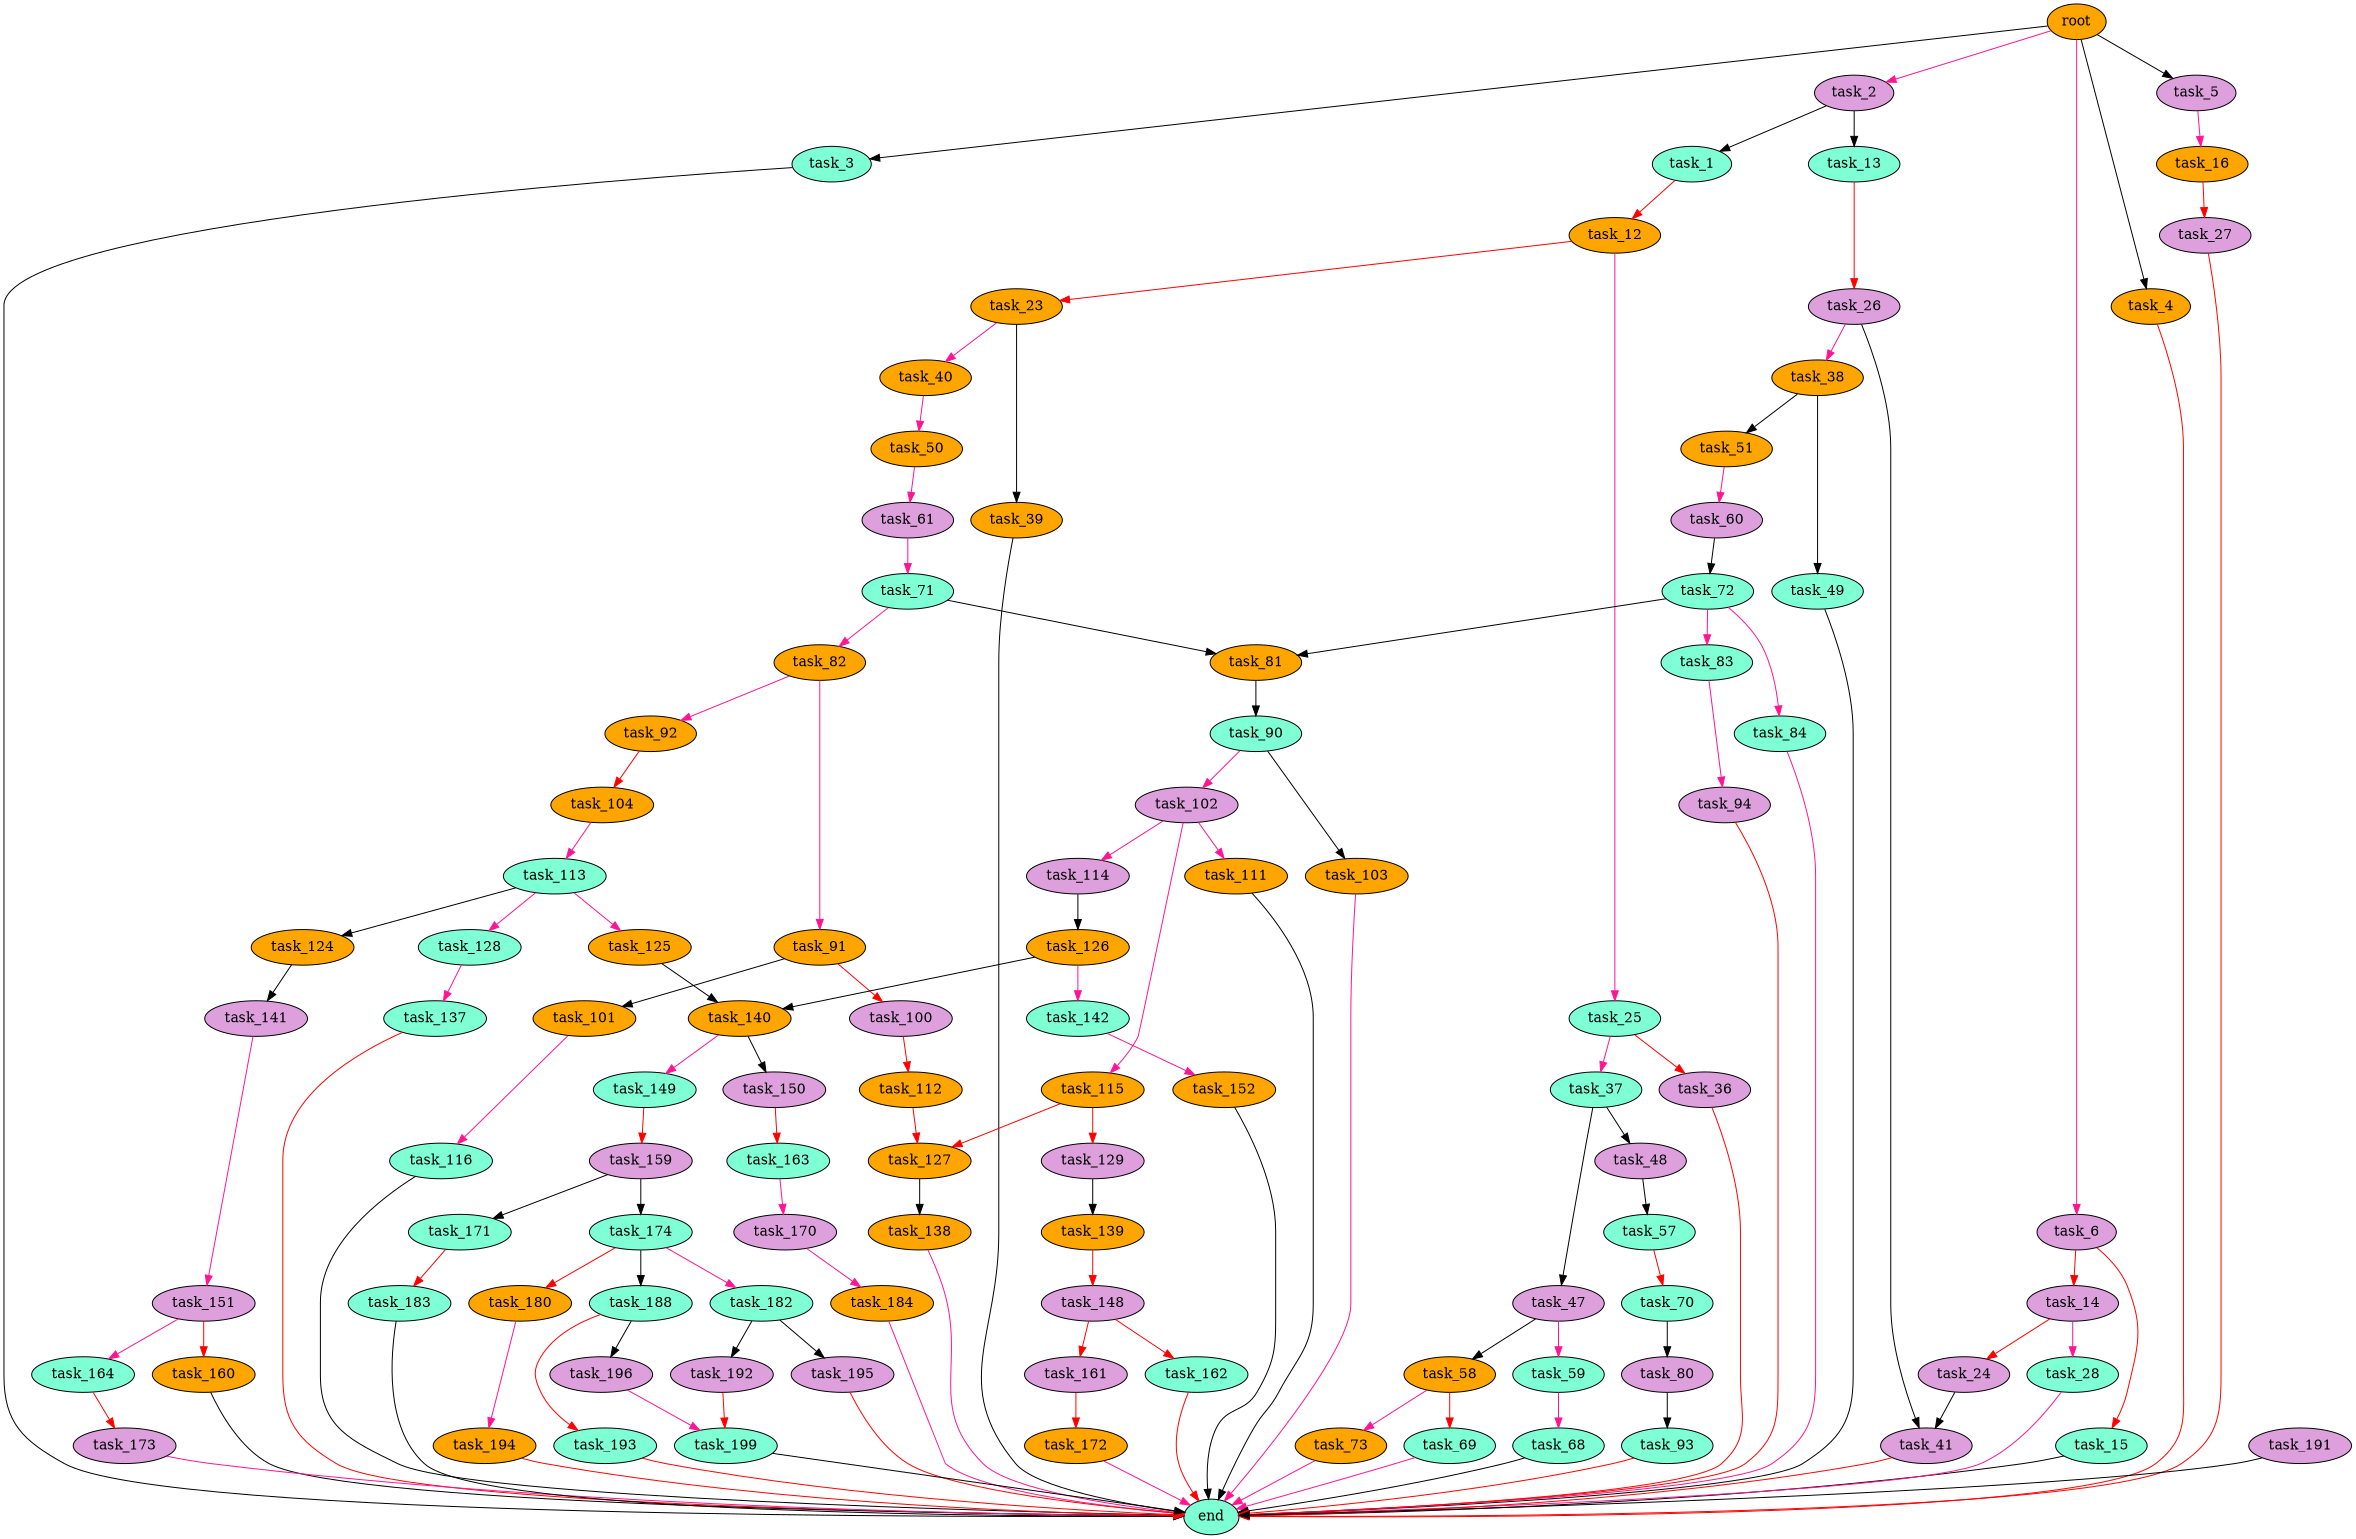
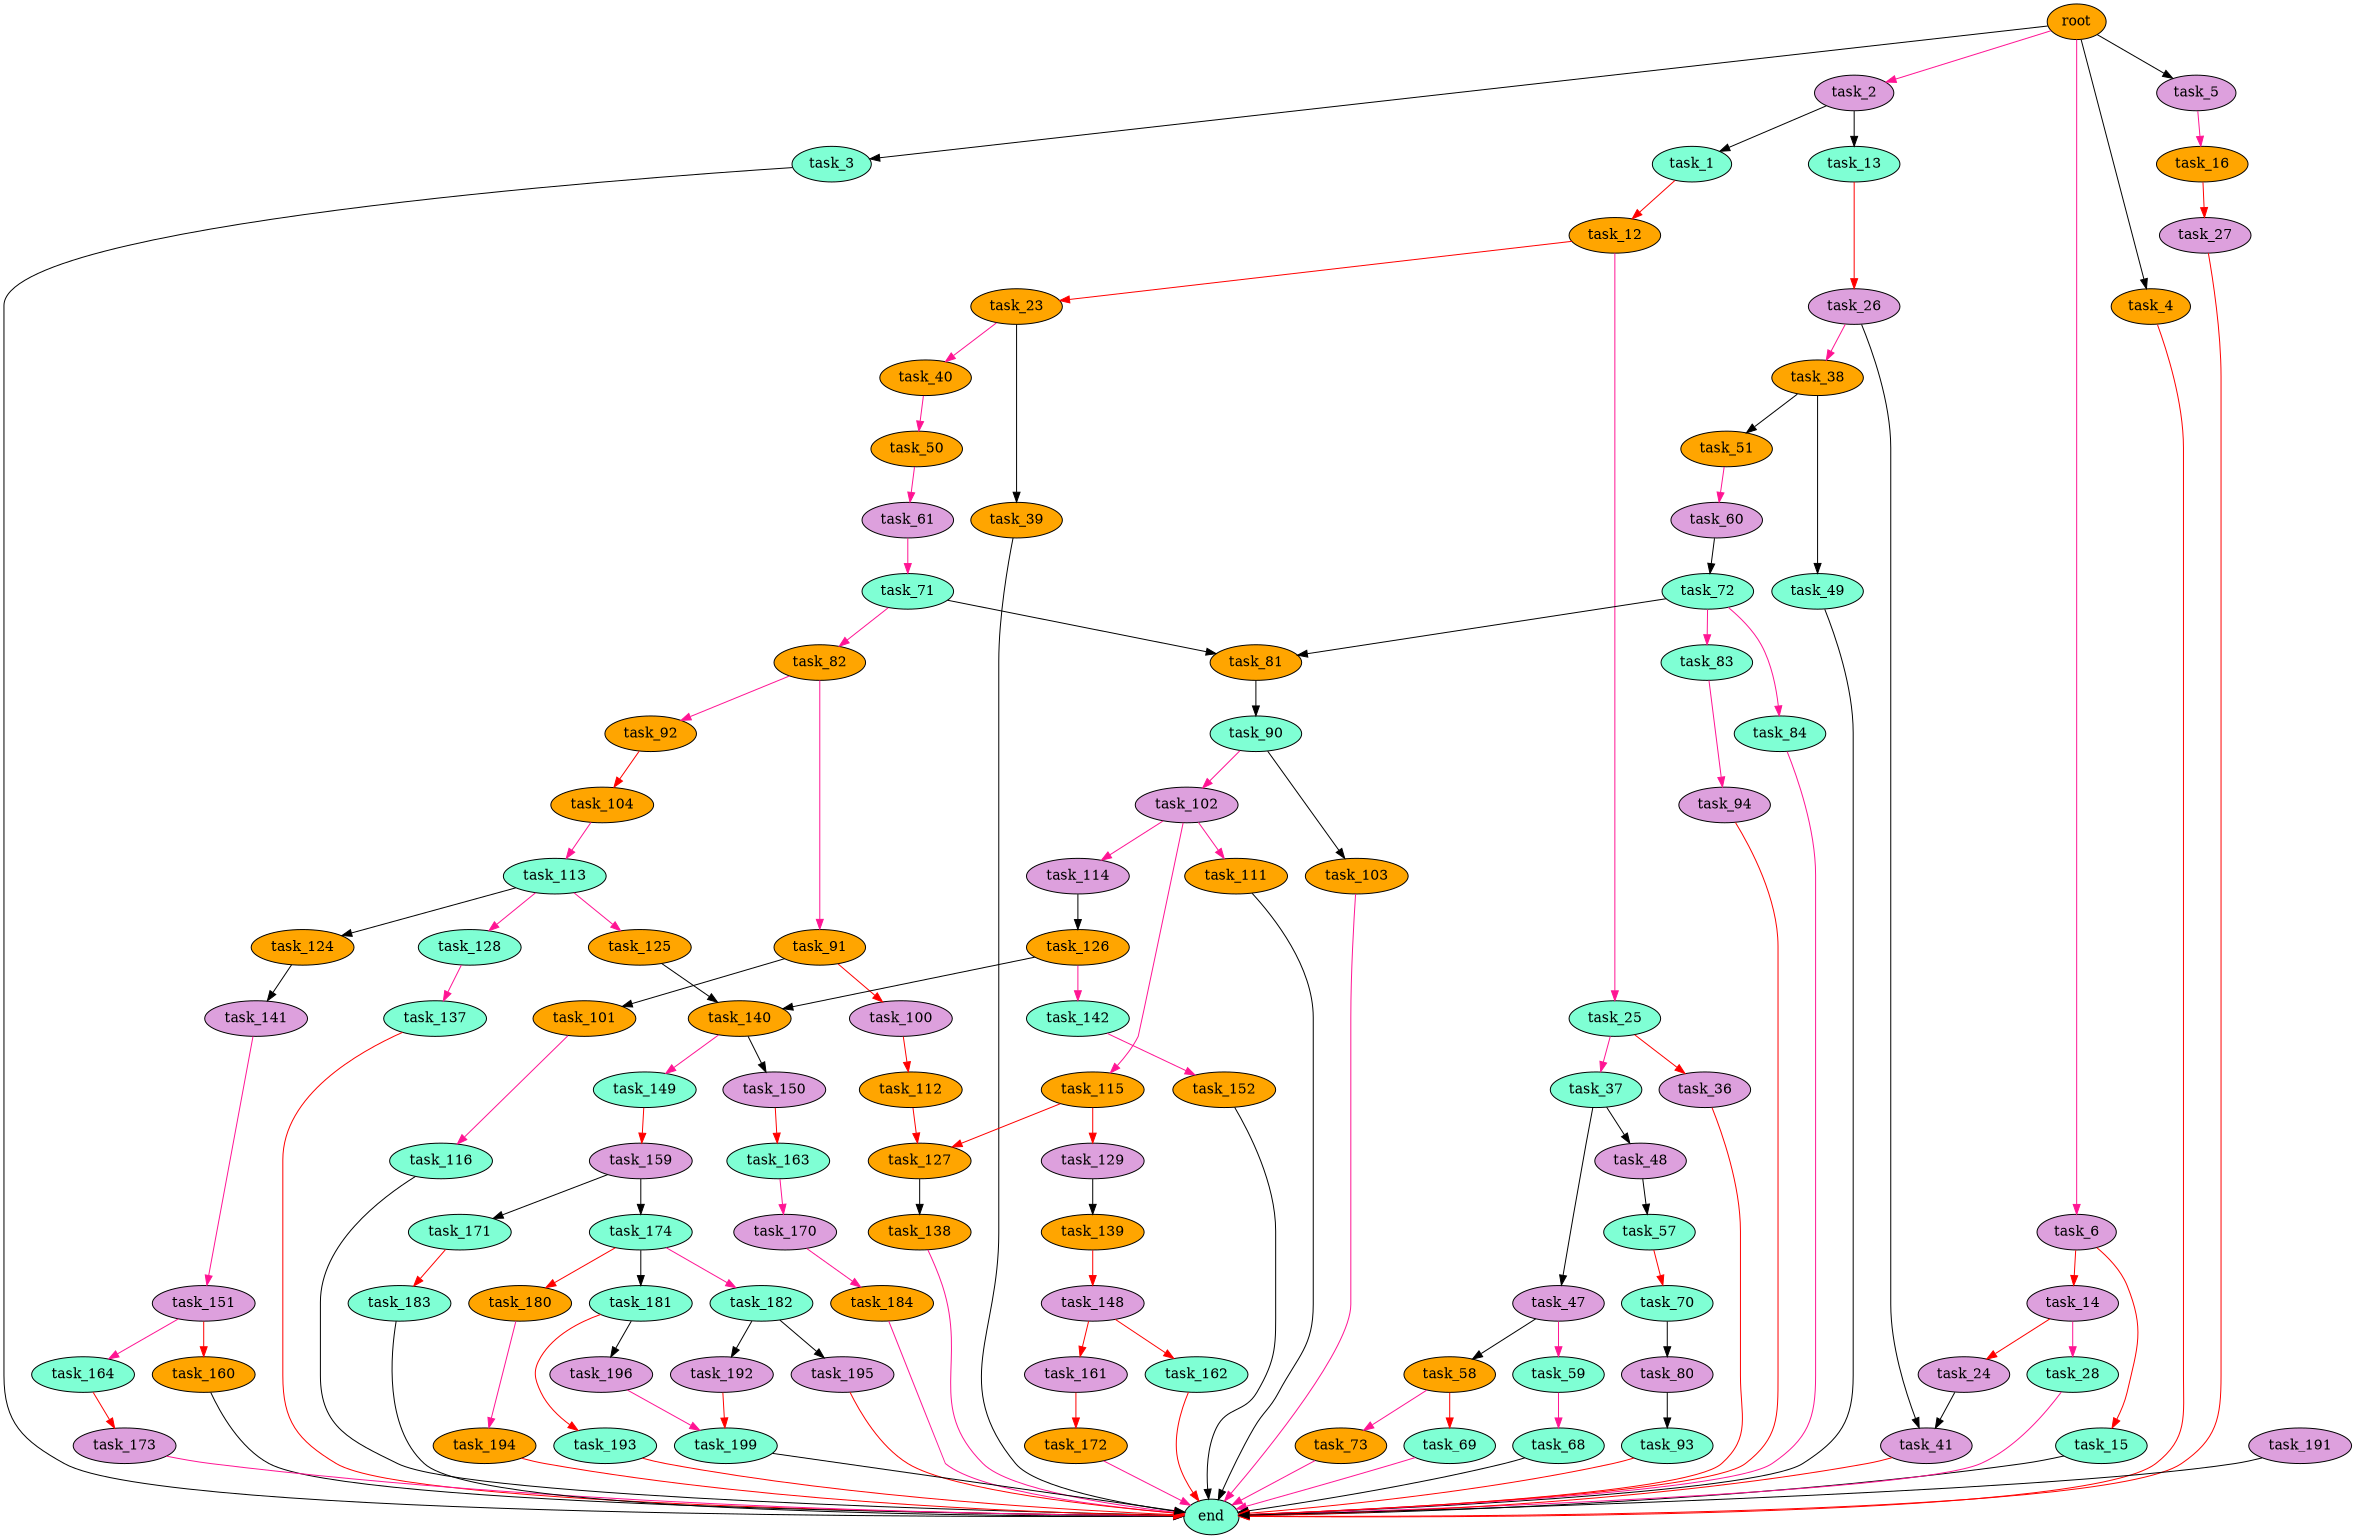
(641, 1303) -> (641, 1303)
